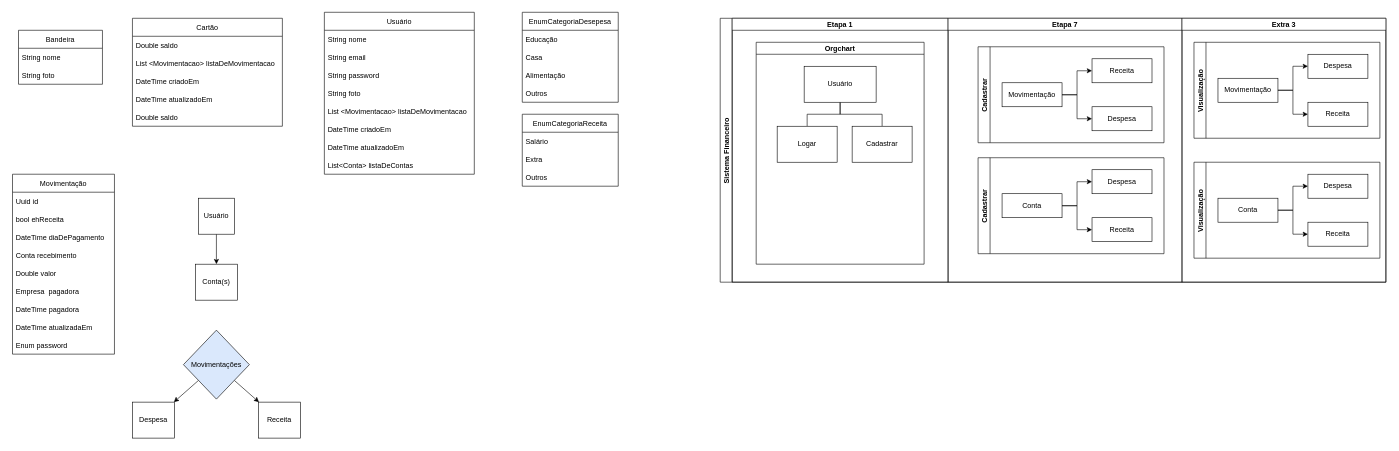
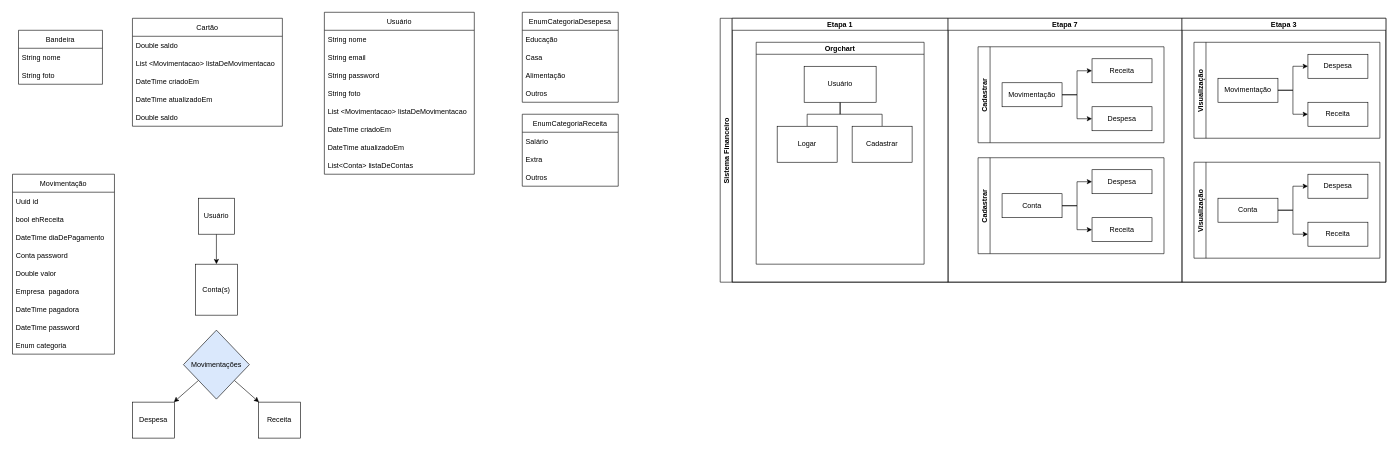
(1284, 25) -> (1284, 25)
(48, 256) -> (43, 256)
(216, 282) -> (216, 290)
(54, 328) -> (48, 328)
(41, 346) -> (42, 346)
